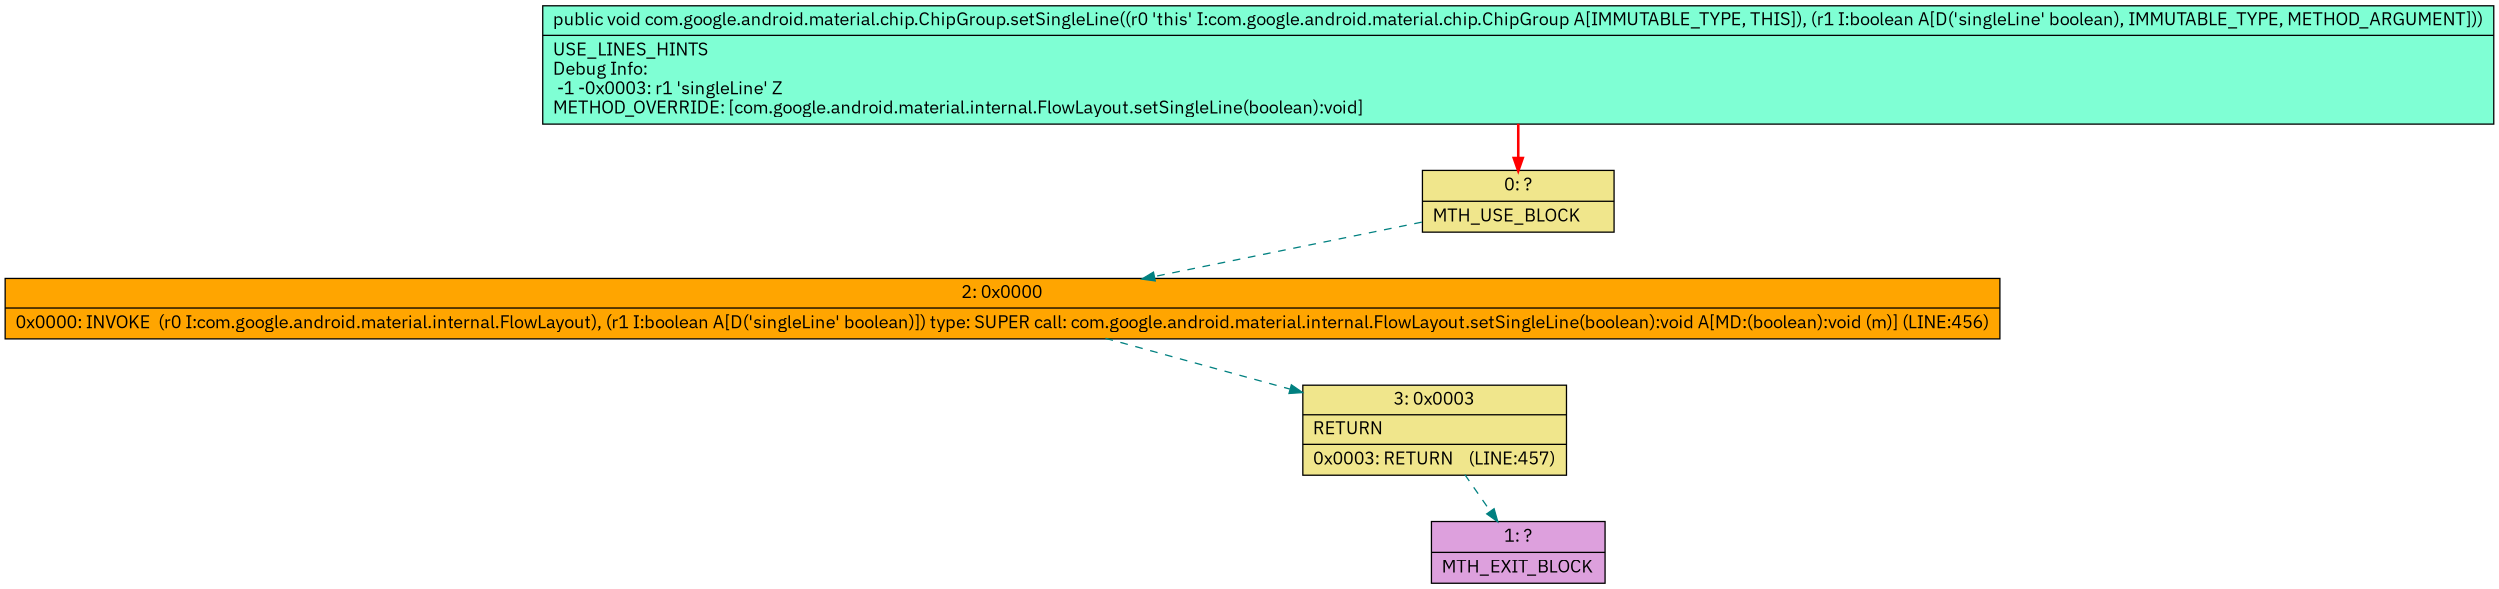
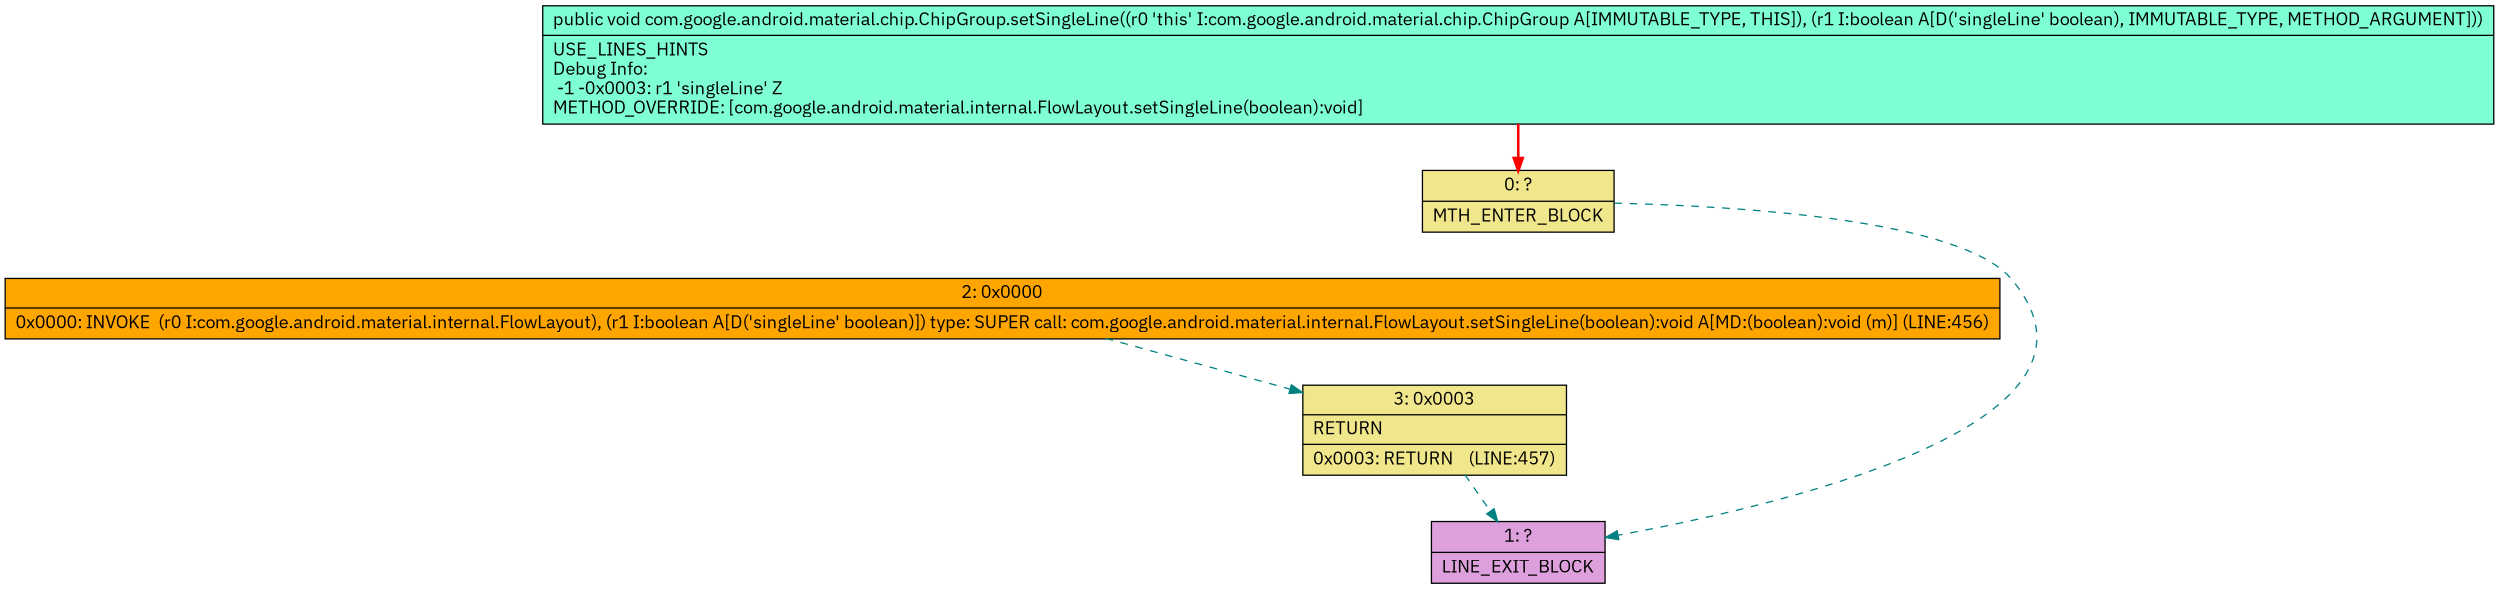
(1507, 216) -> (1518, 216)
(1288, 249) -> (2033, 342)
(1518, 567) -> (1518, 567)
